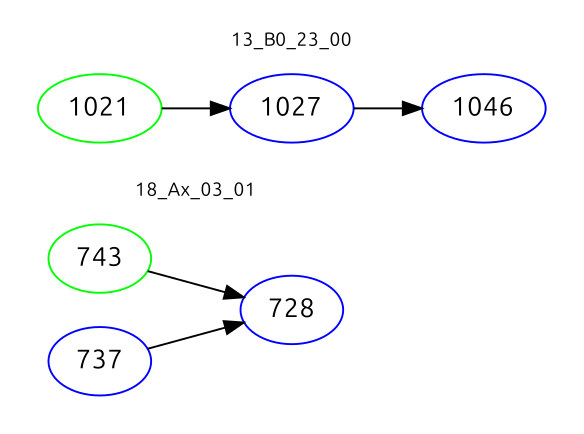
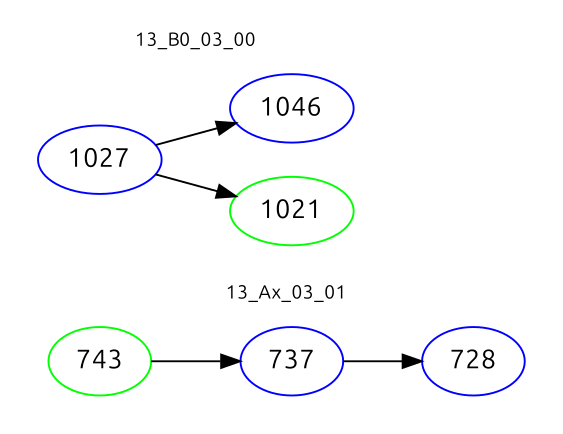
(292, 41) -> (196, 41)
(186, 108) -> (187, 183)
(196, 191) -> (287, 294)
(186, 282) -> (186, 361)
